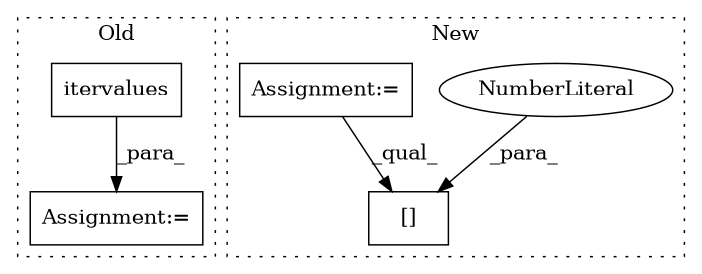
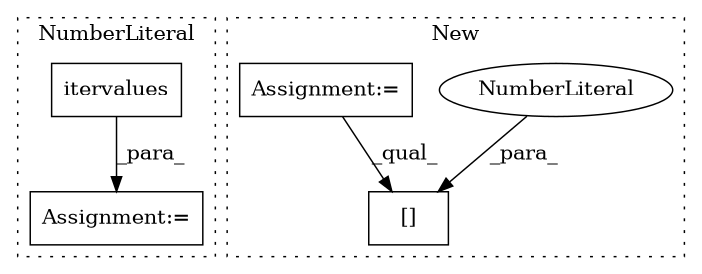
(117, 35) -> (117, 35)
